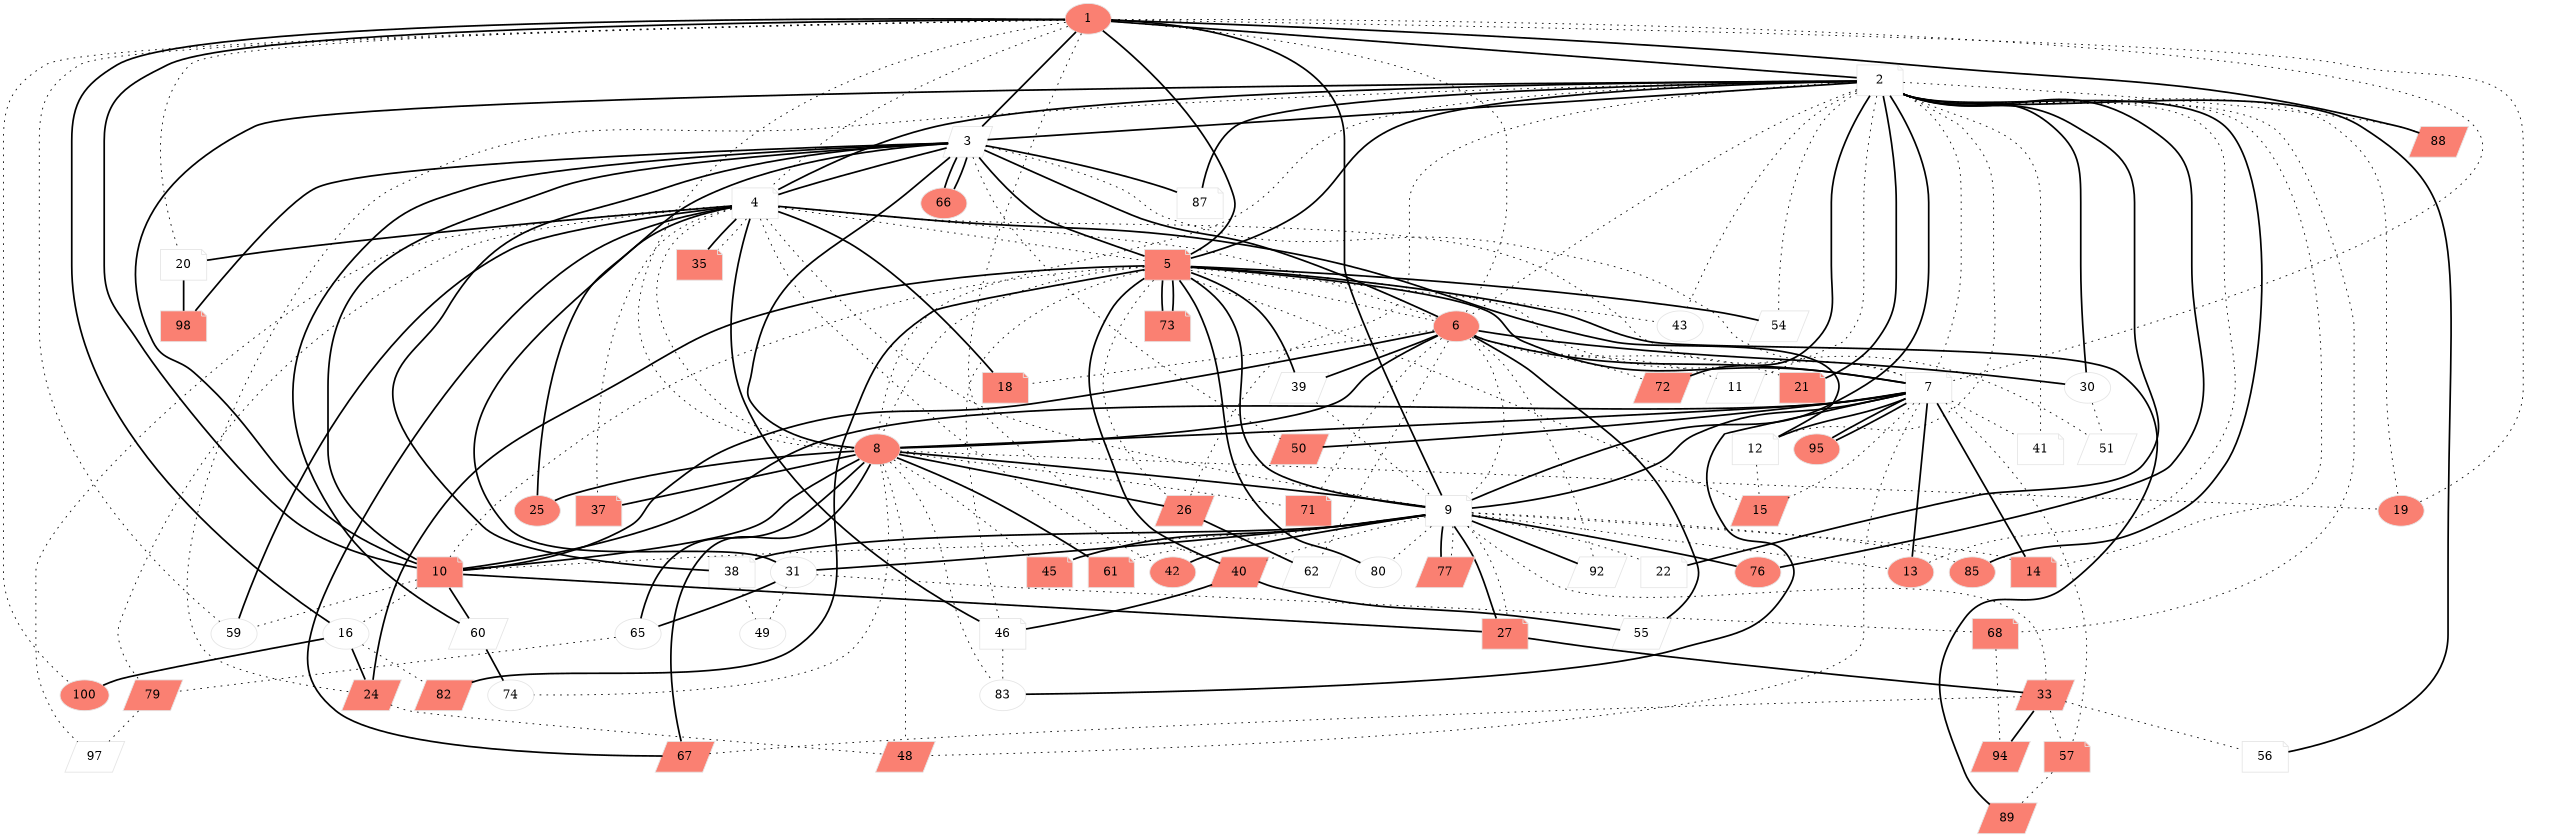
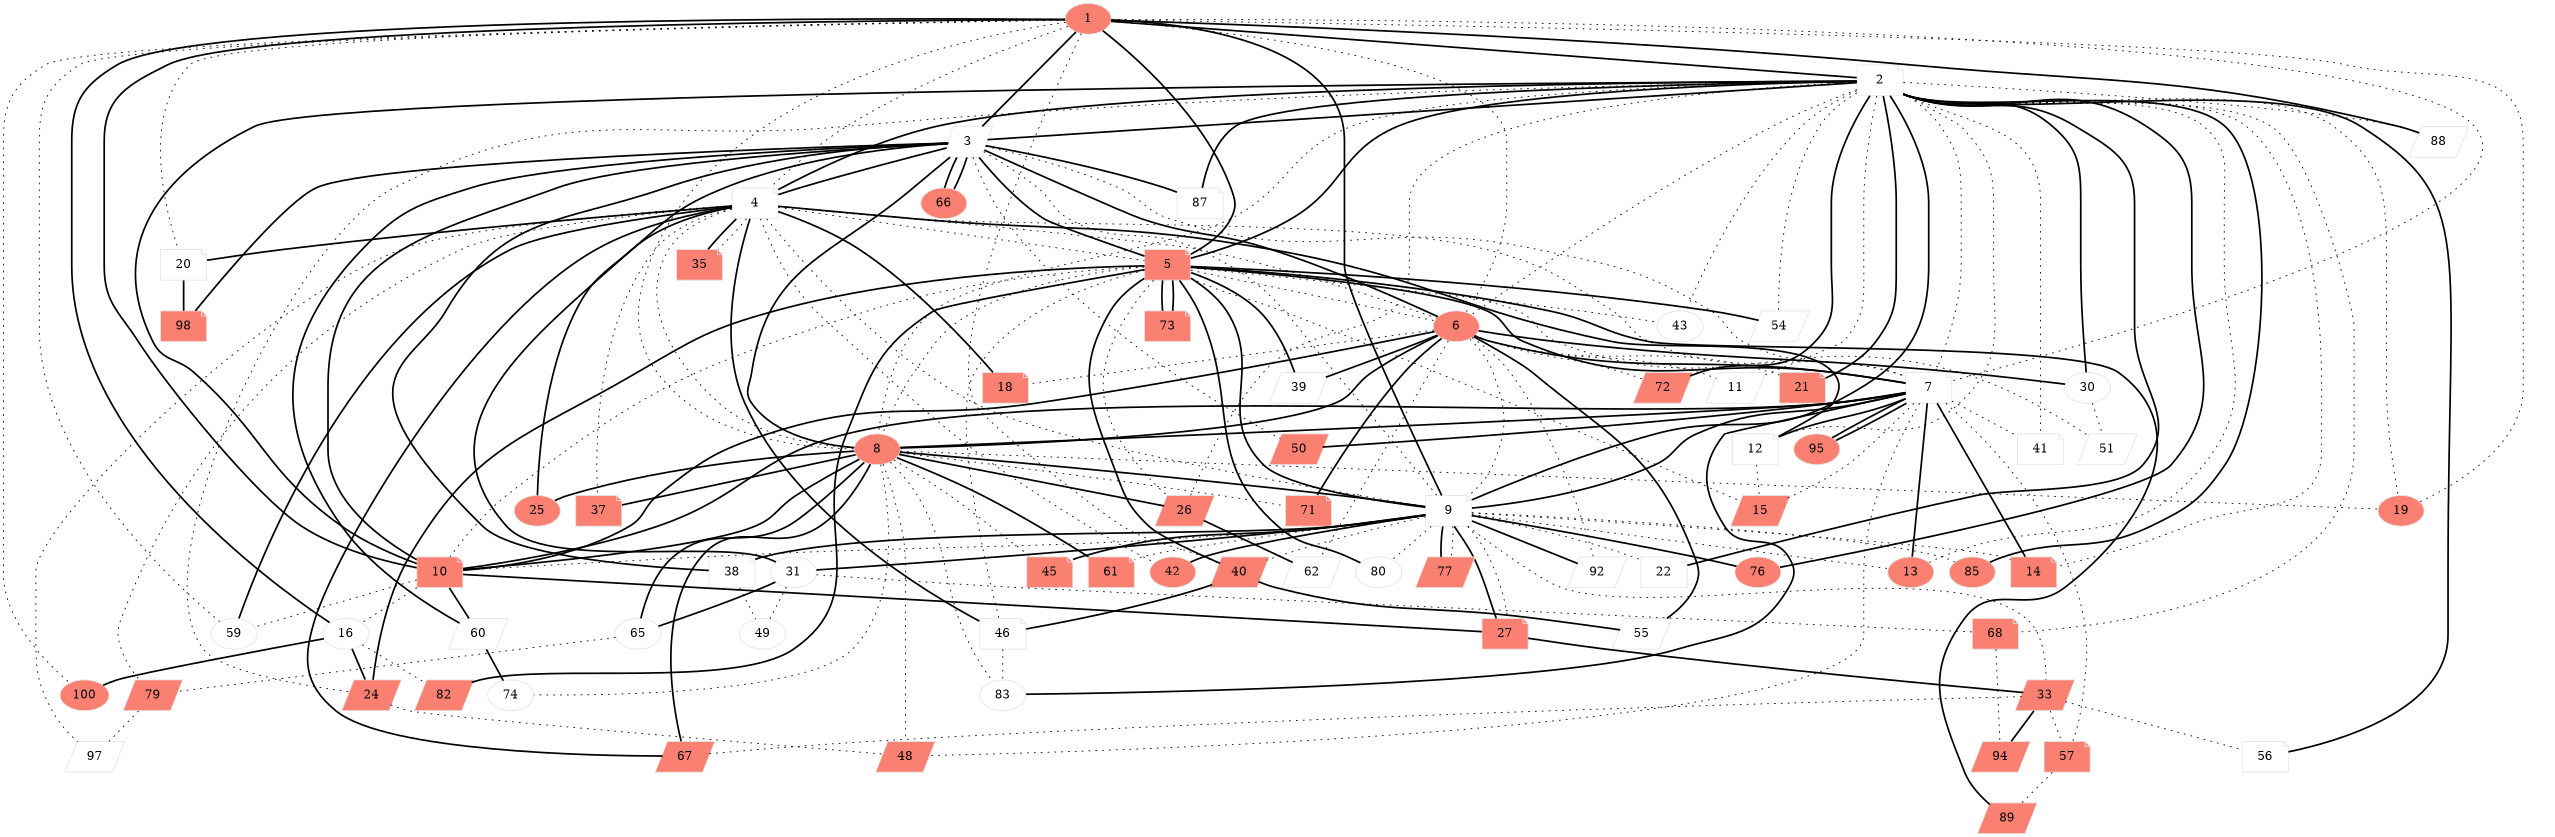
(2439, 142) -> (2439, 142)
(1370, 415) -> (1367, 419)
(1373, 449) -> (1218, 259)
